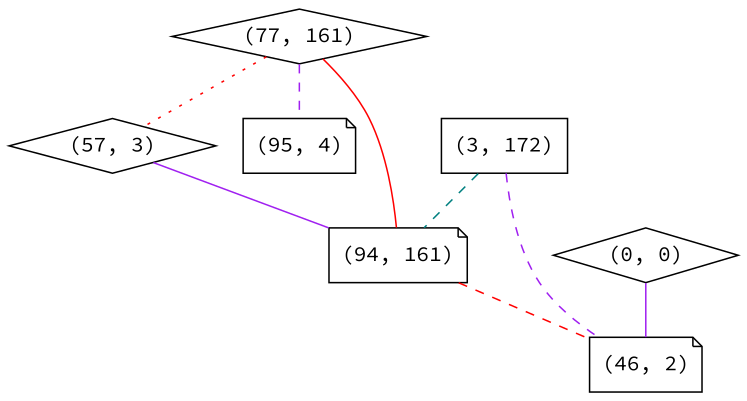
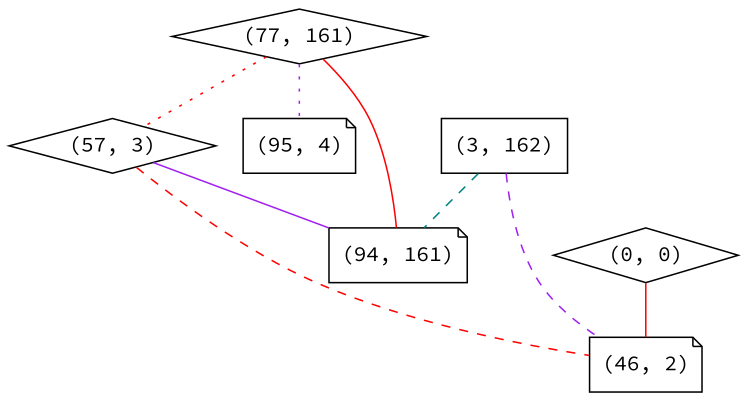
(299, 91) -> (299, 91)
(504, 146) -> (504, 146)
(646, 310) -> (646, 310)
(524, 311) -> (348, 296)
